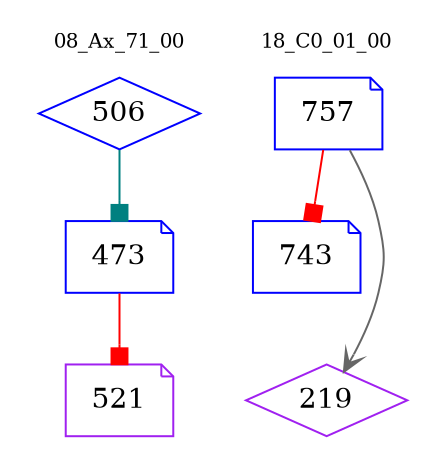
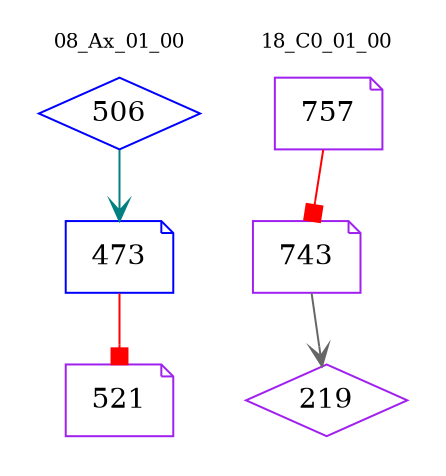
(120, 43) -> (120, 43)
(329, 114) -> (329, 114)
(120, 175) -> (120, 175)
(383, 252) -> (315, 320)
(307, 257) -> (307, 257)
